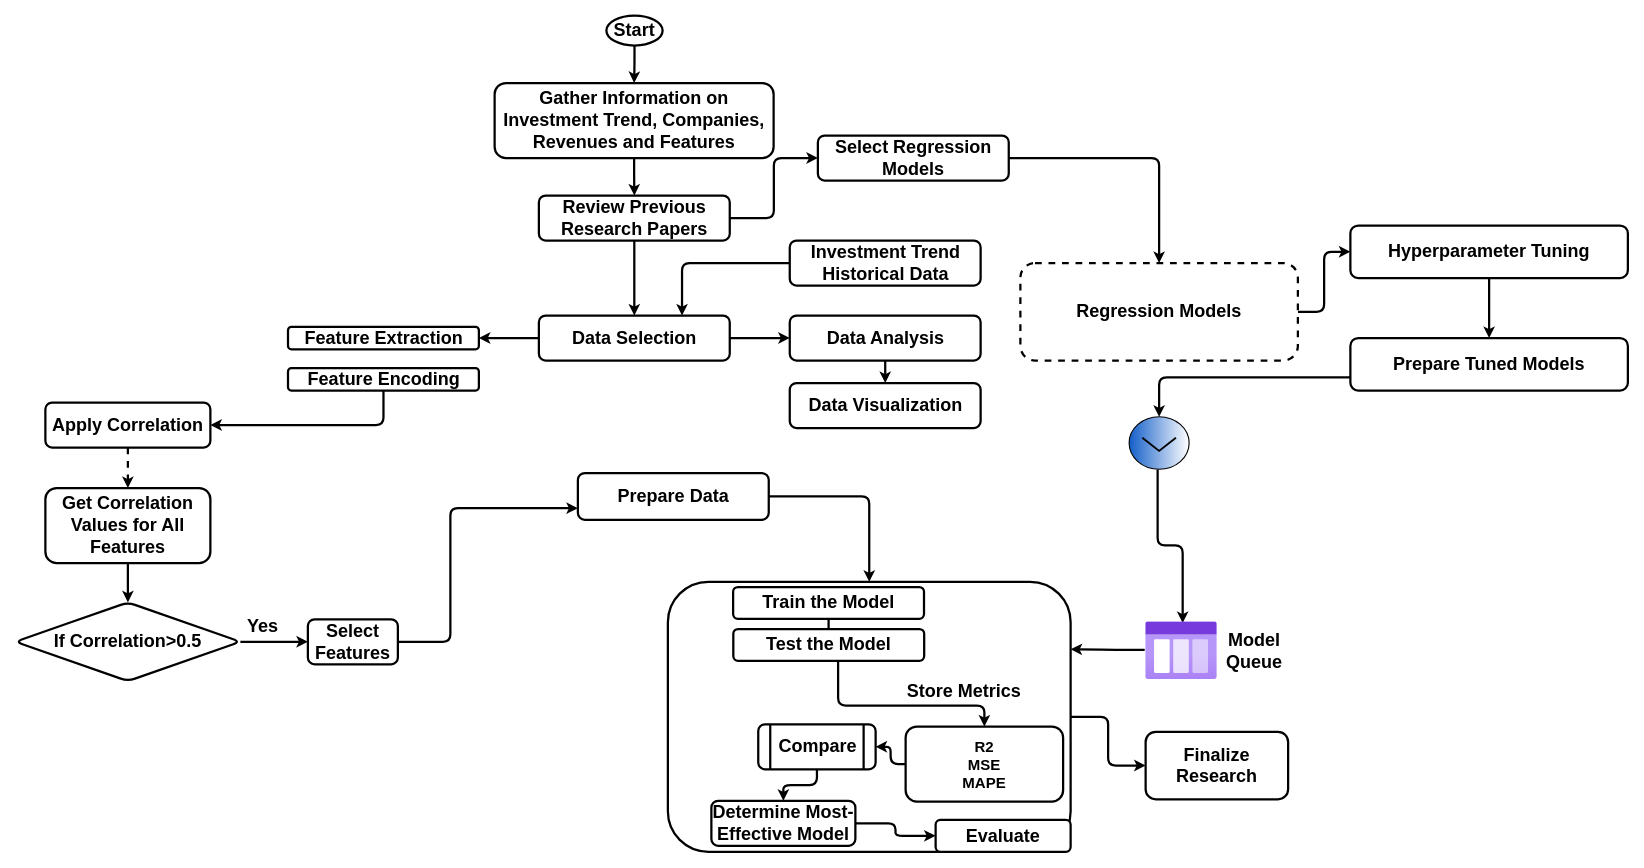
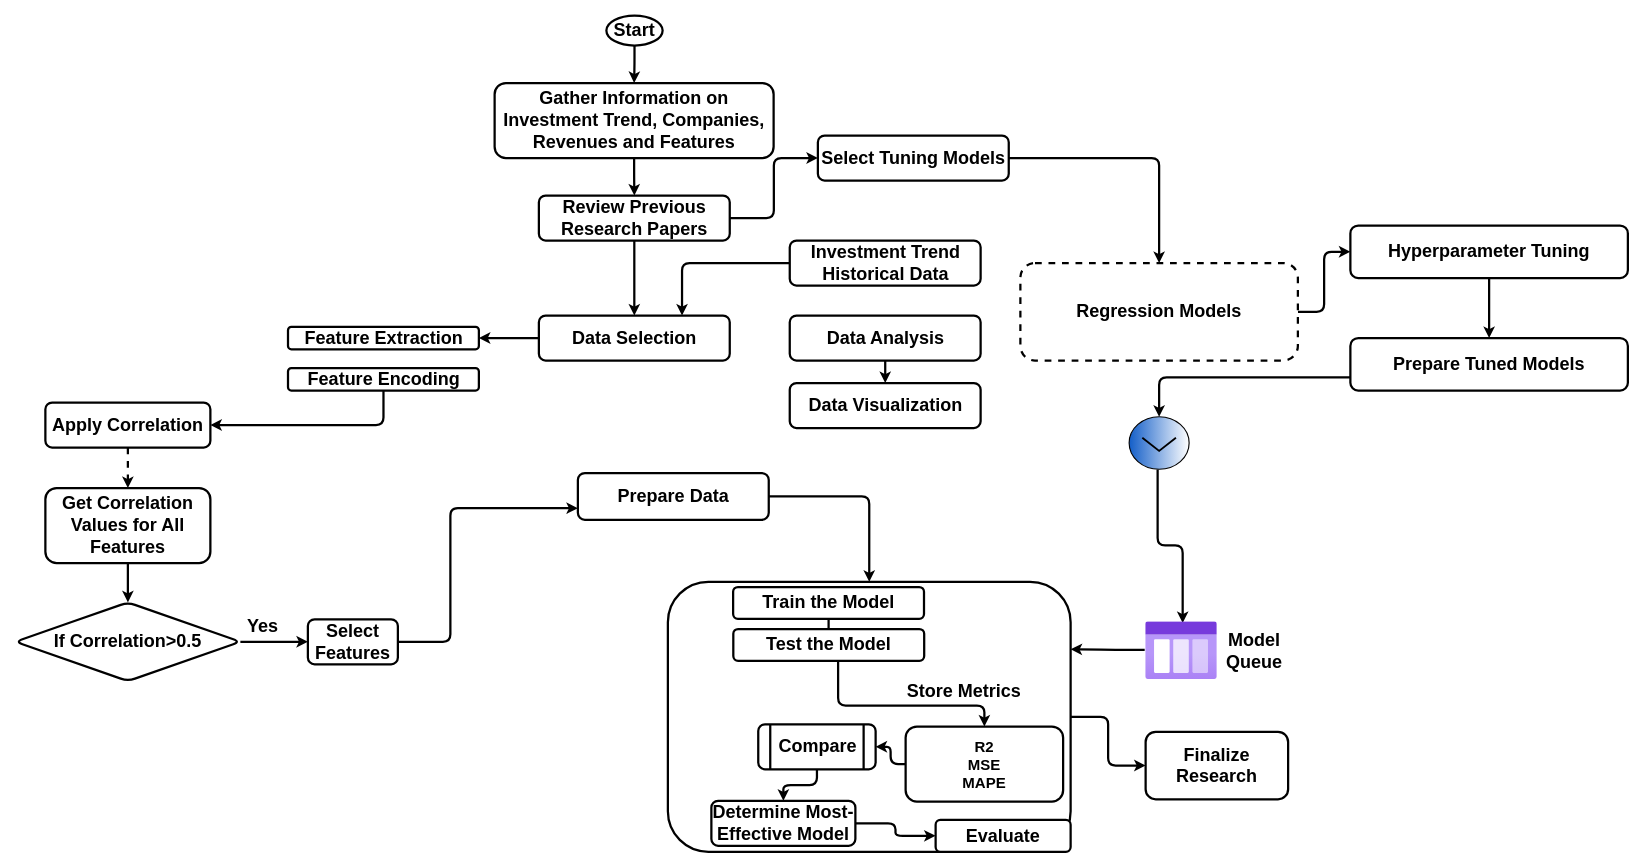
(914, 158) -> (914, 158)
(756, 338) -> none
